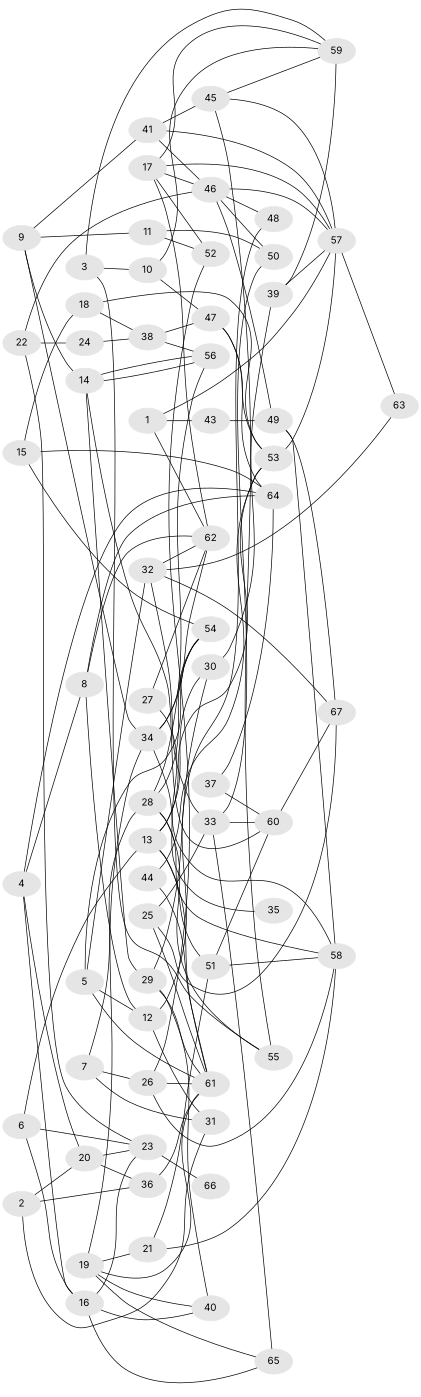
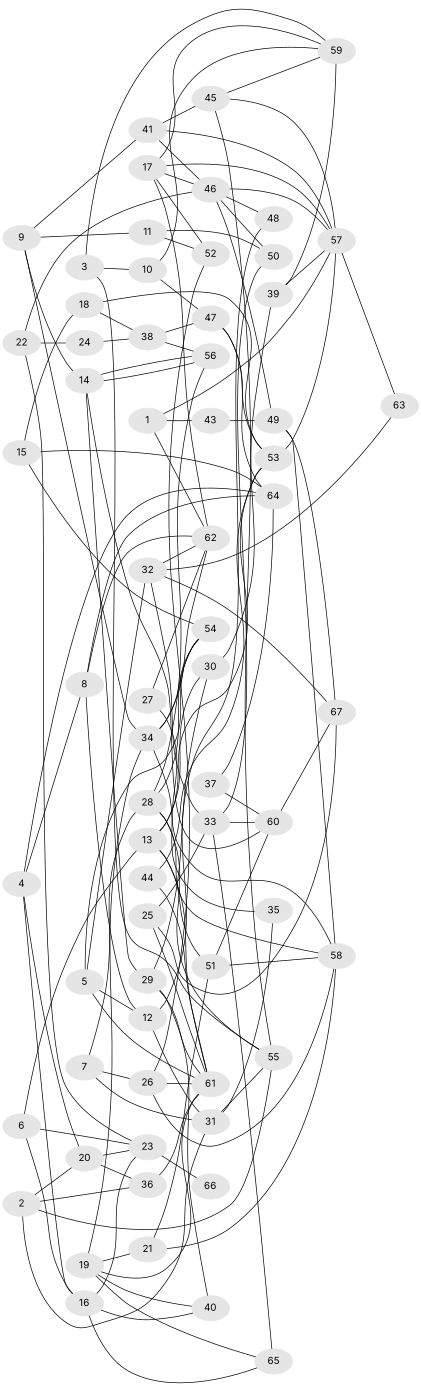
none -> (259, 1021)
none -> (241, 1091)
none -> (206, 1219)
